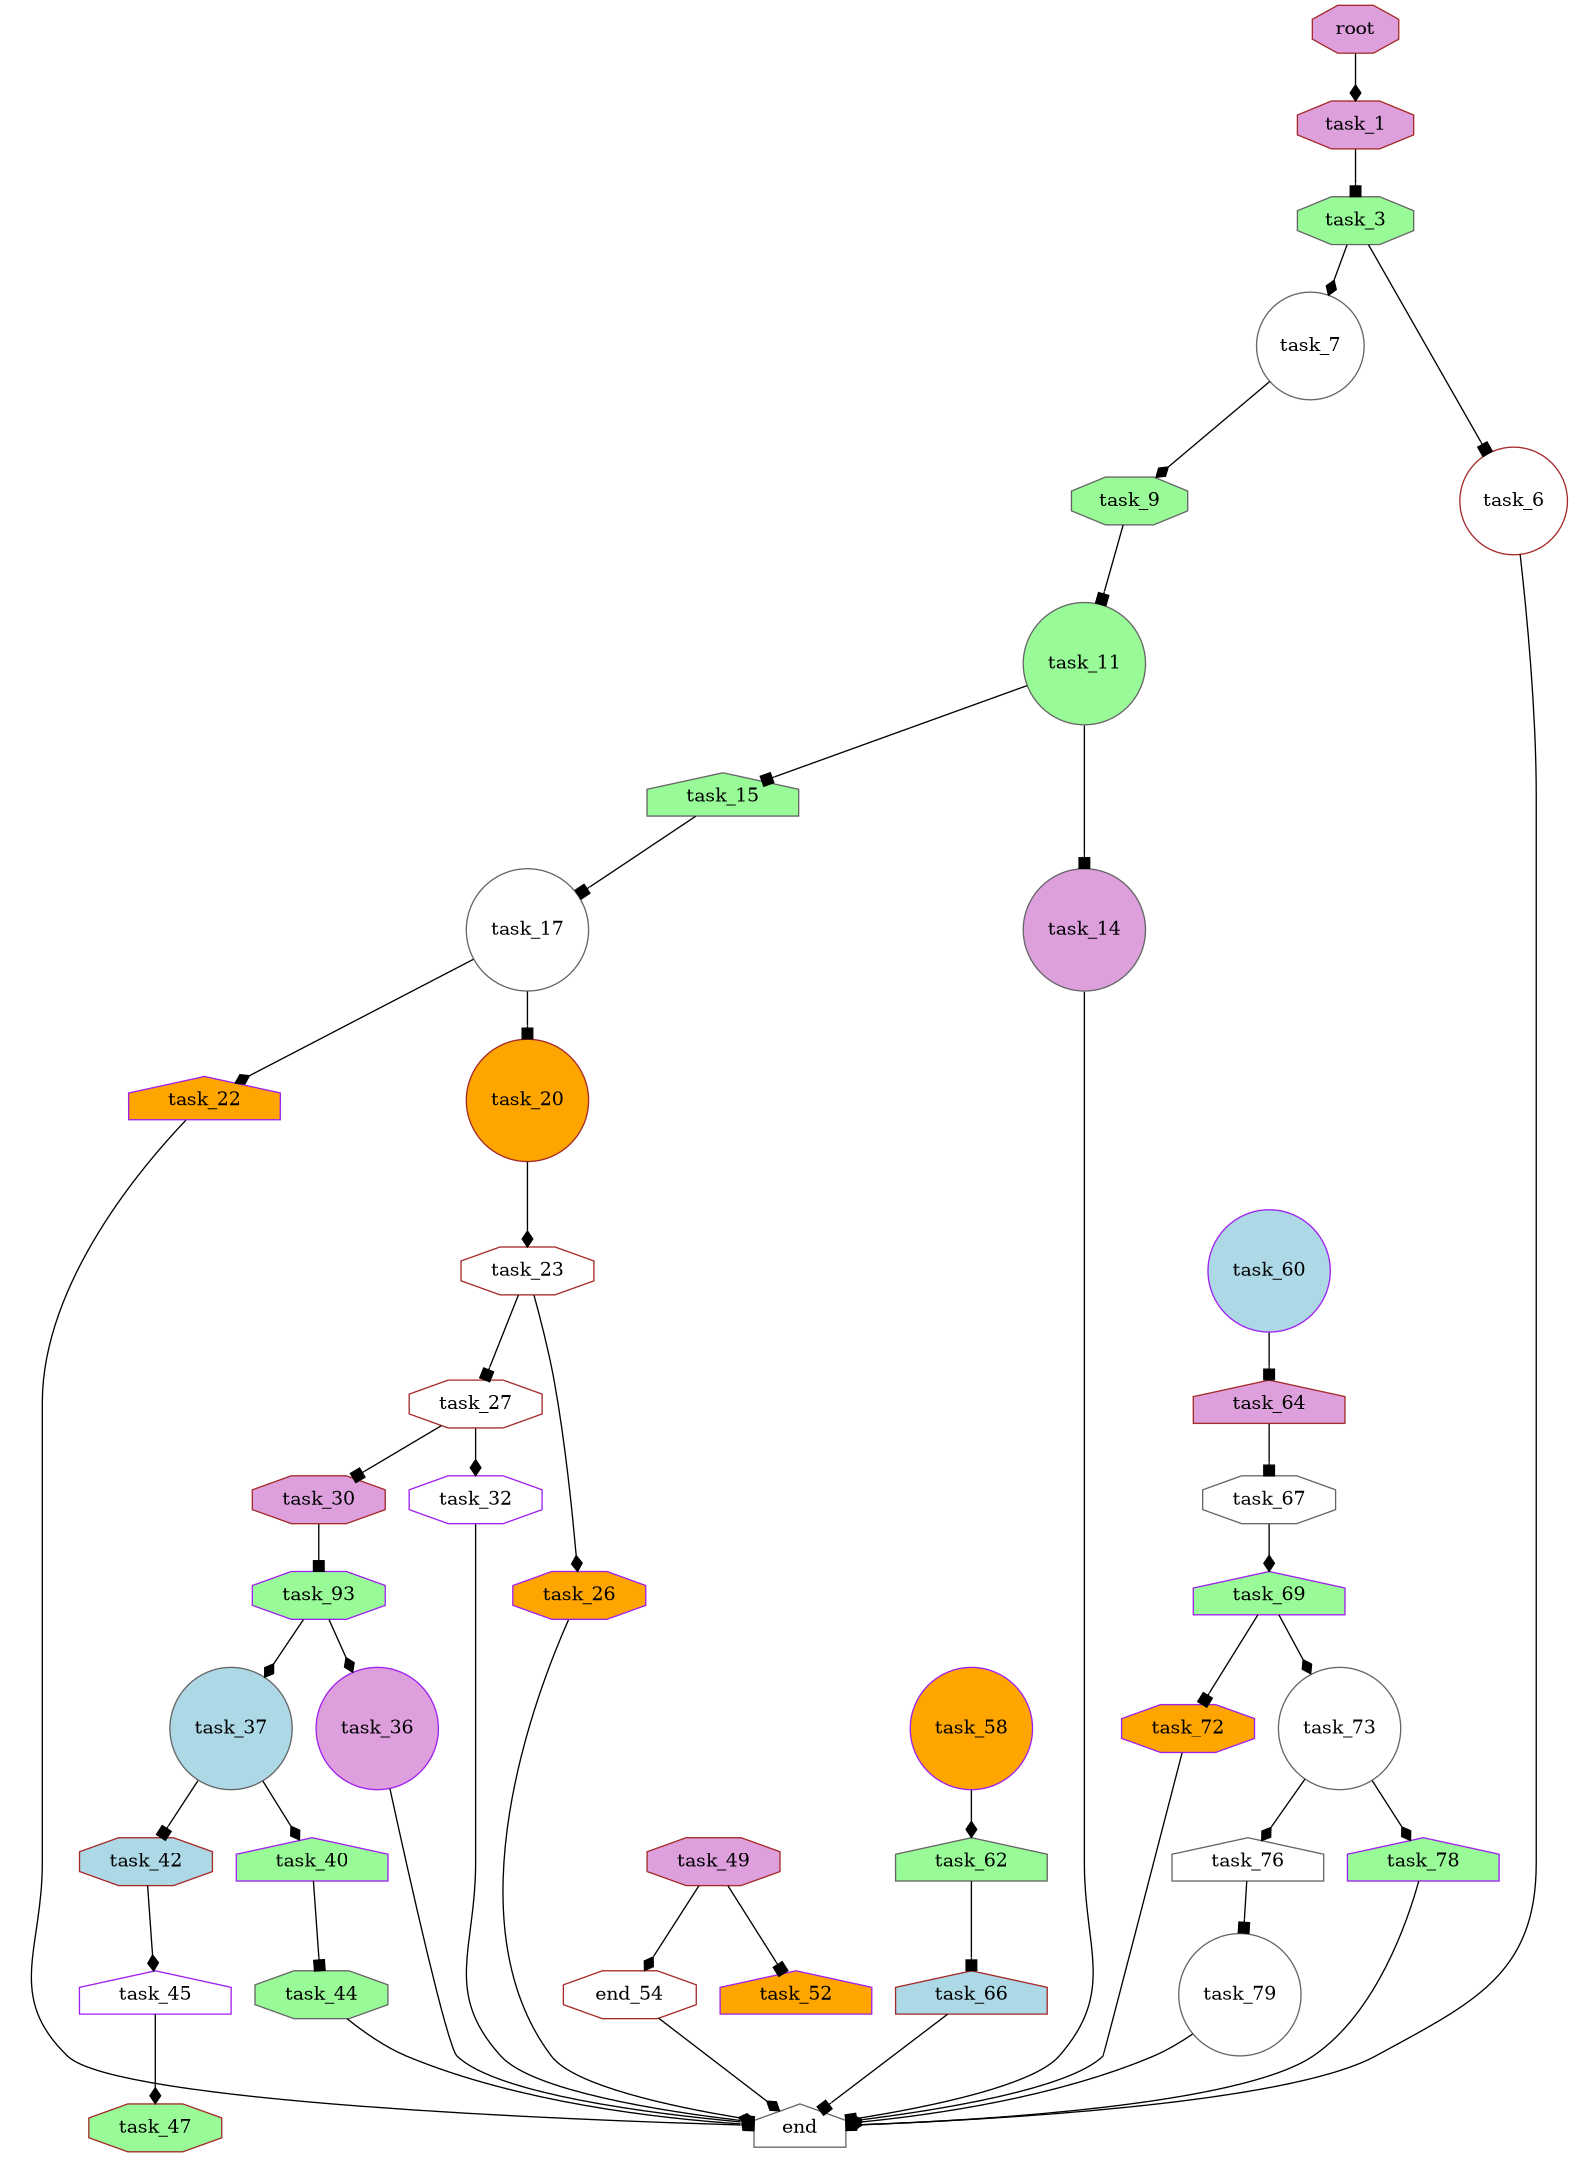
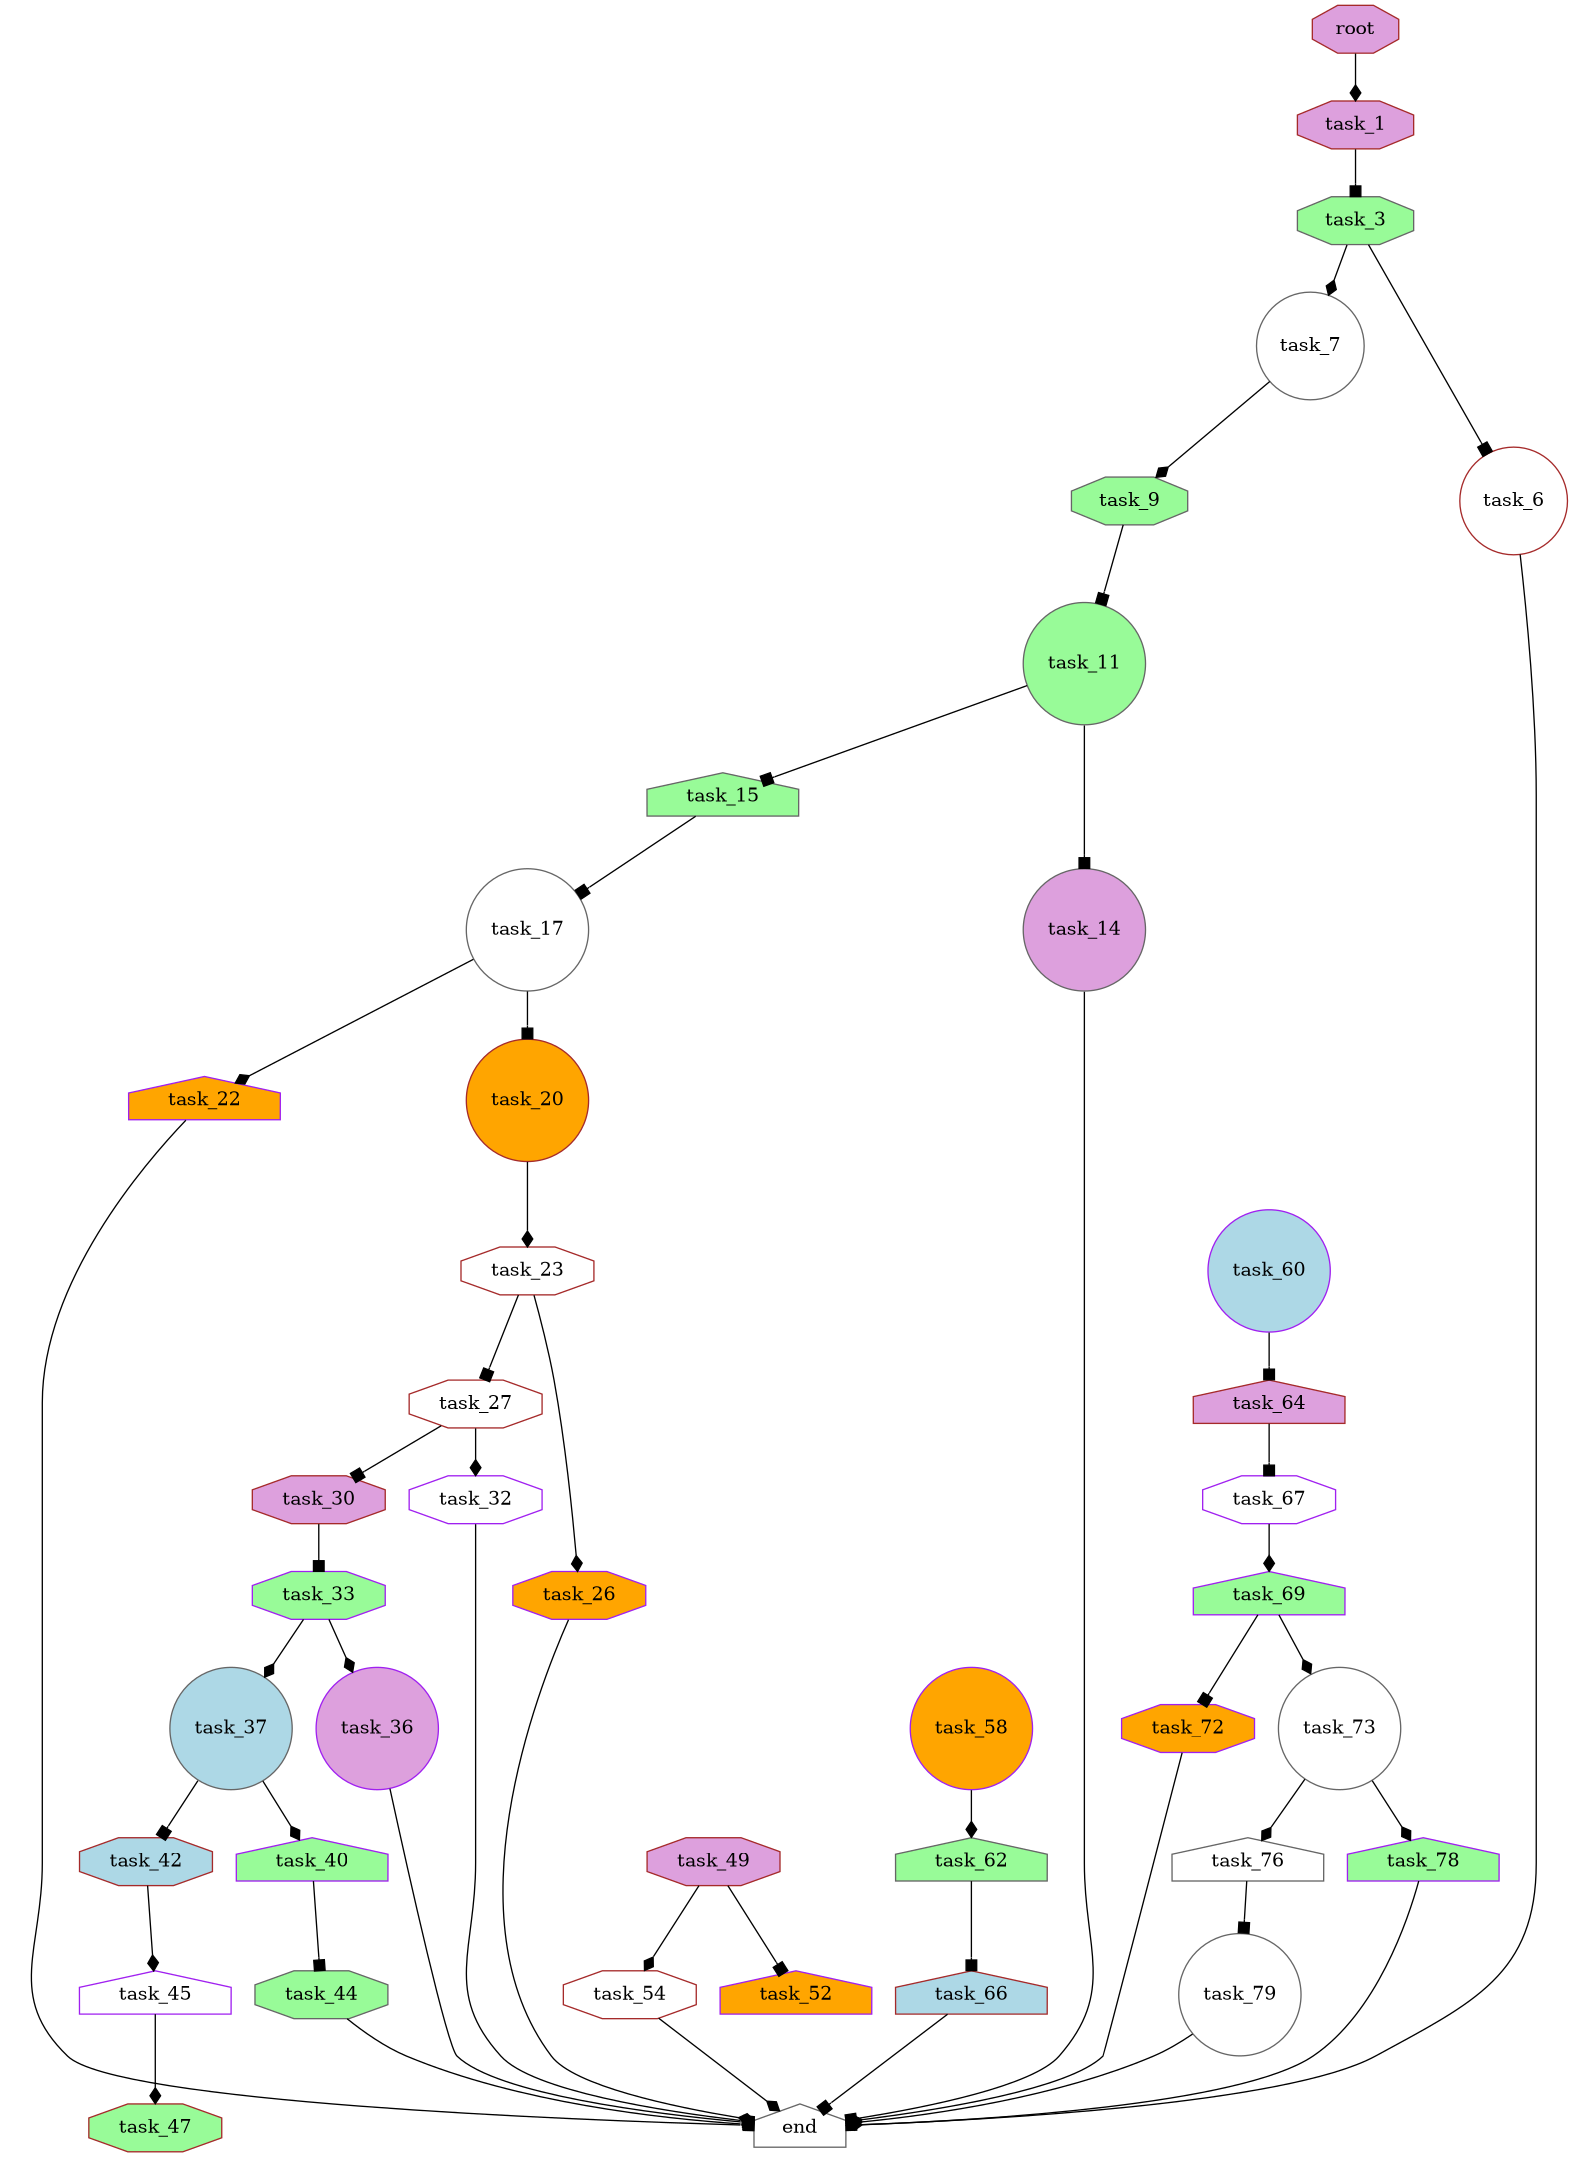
(1269, 1500) -> (1269, 1500)
(319, 1595) -> (319, 1595)
(630, 1995) -> (630, 1995)
